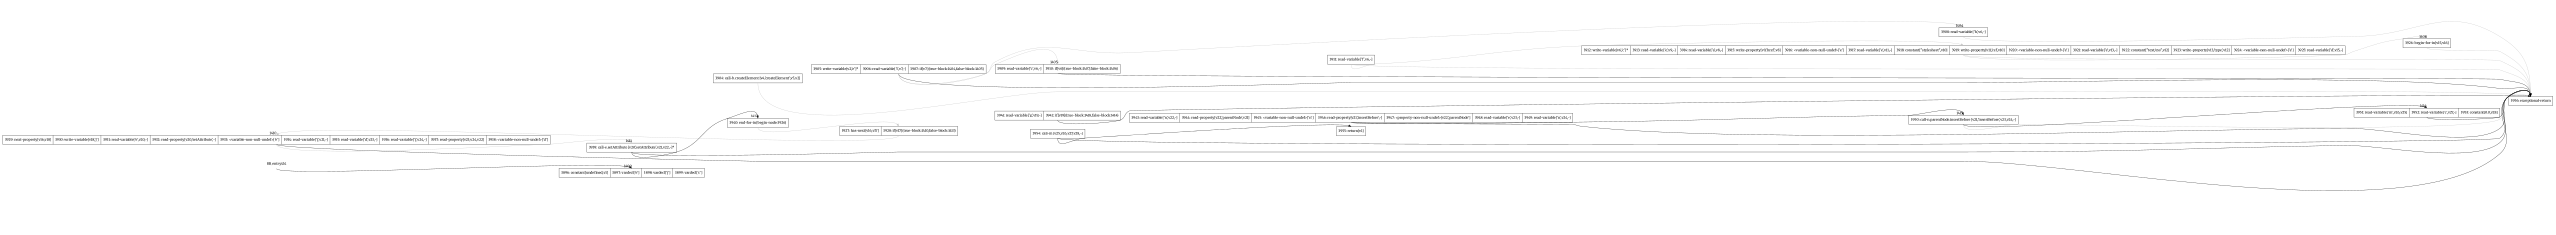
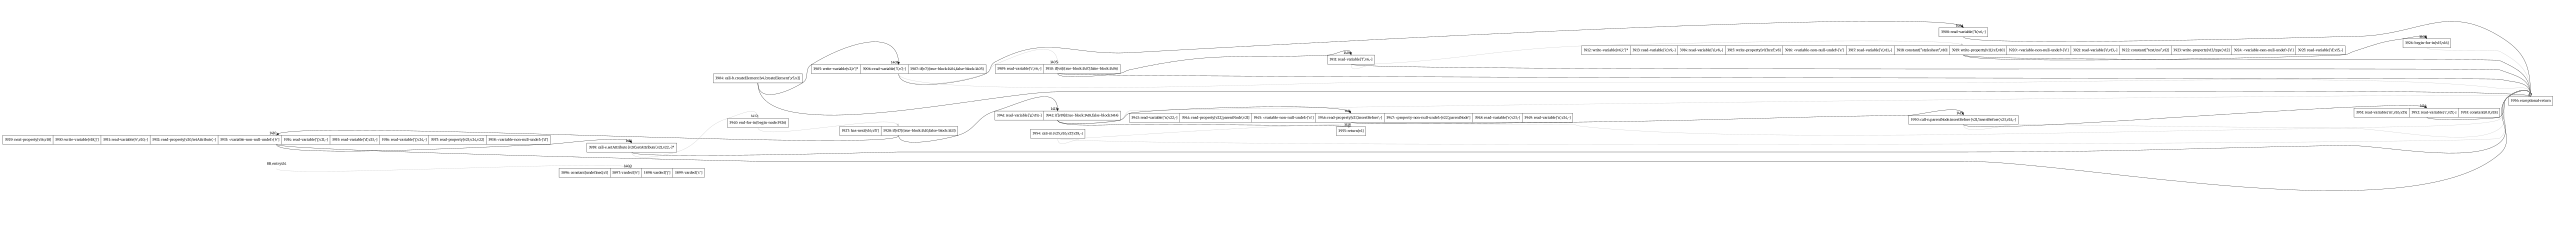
(1423, 37) -> (1423, 37)
(2268, 38) -> (2268, 38)
none -> (824, 58)
none -> (1204, 58)
(2254, 58) -> (2254, 58)
(2256, 59) -> (2256, 59)
(1946, 69) -> (1946, 69)
(1715, 83) -> (1715, 83)
(1636, 92) -> (1636, 92)
(1790, 102) -> (1790, 102)
none -> (1239, 107)
none -> (980, 120)
none -> (1203, 125)
(1201, 131) -> (1201, 131)
(589, 135) -> (589, 135)
(1956, 135) -> (1956, 135)
(697, 140) -> (697, 140)
(1814, 144) -> (1814, 144)
(453, 148) -> (453, 148)
(453, 168) -> (453, 168)
